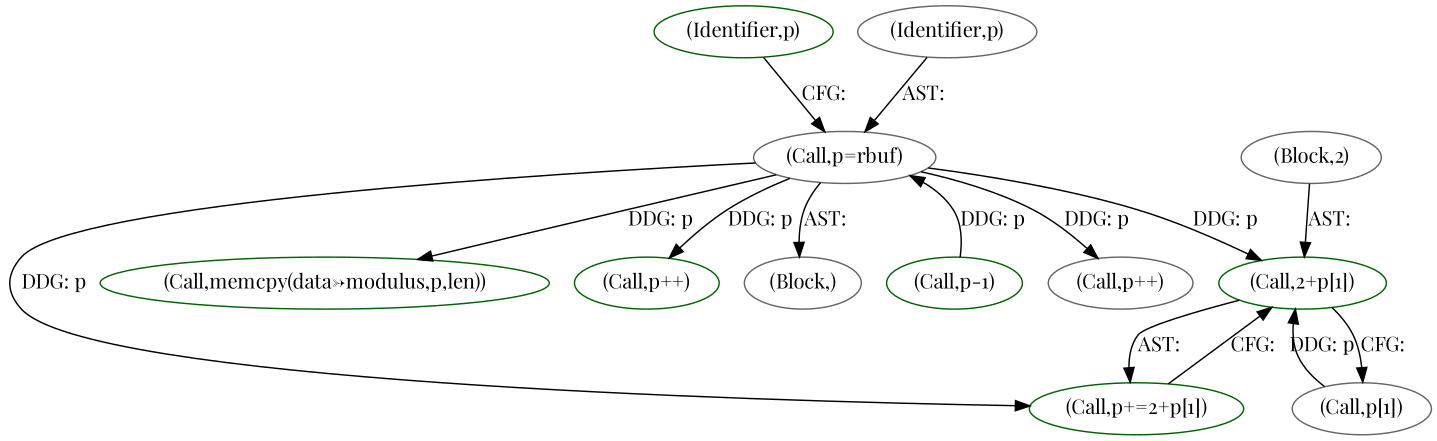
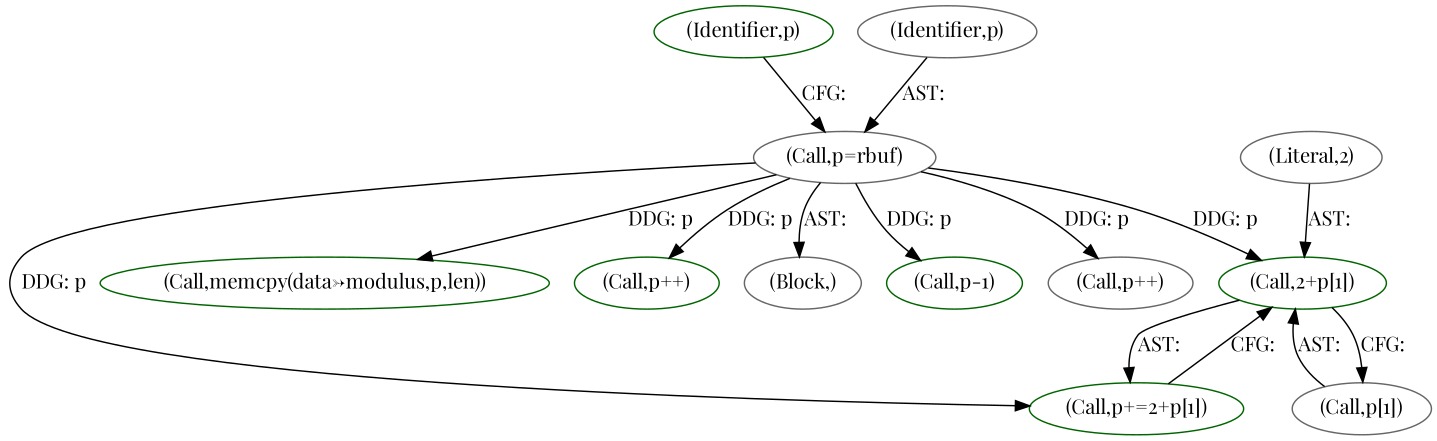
(1311, 157) -> (1311, 157)
(955, 213) -> (878, 221)
(1323, 346) -> (1323, 346)
